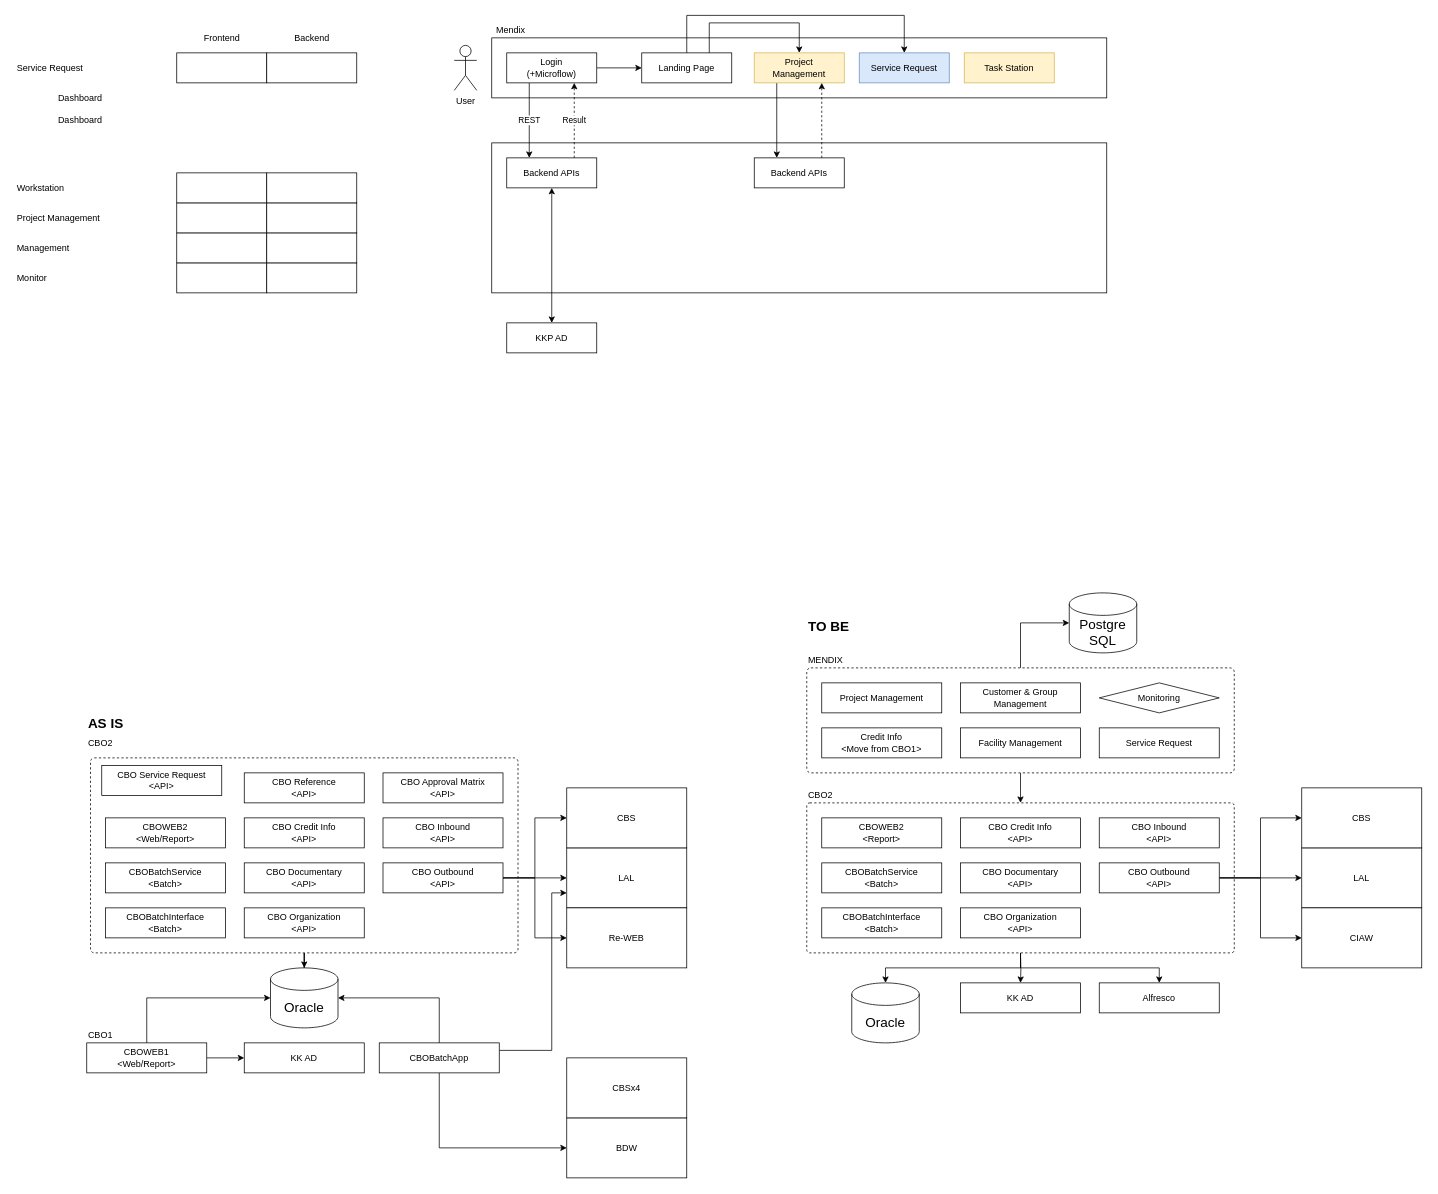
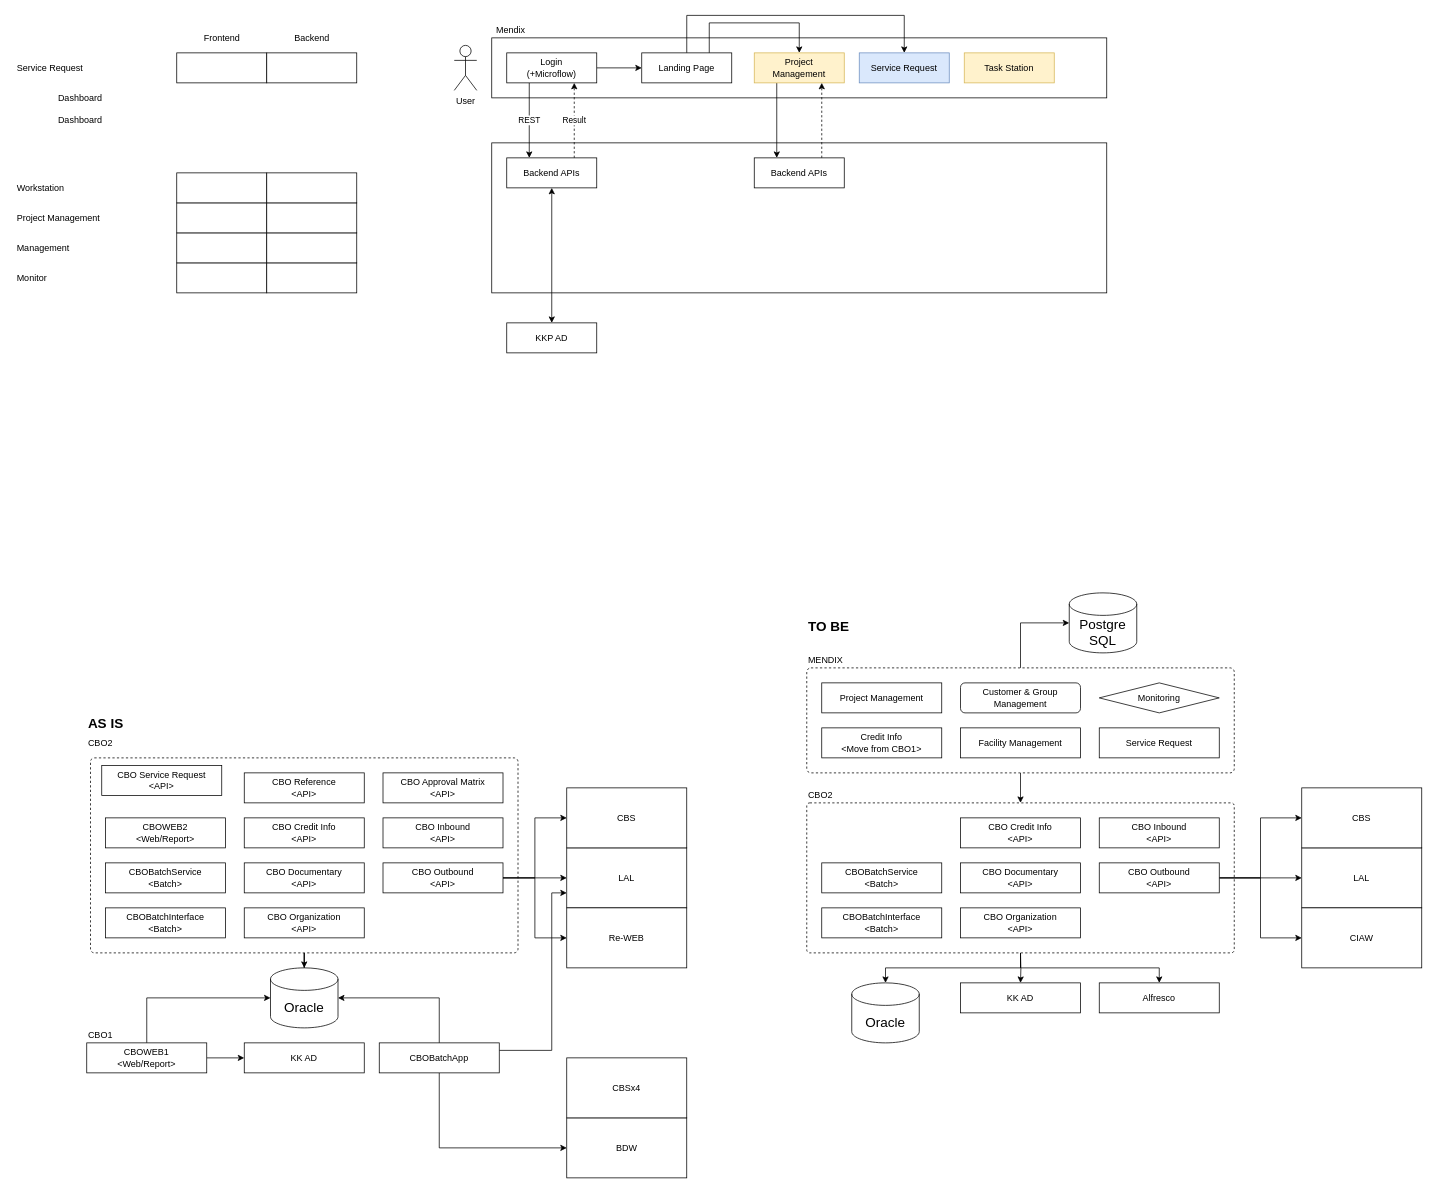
(1020, 698) -> (1020, 698)
(882, 833) -> none
